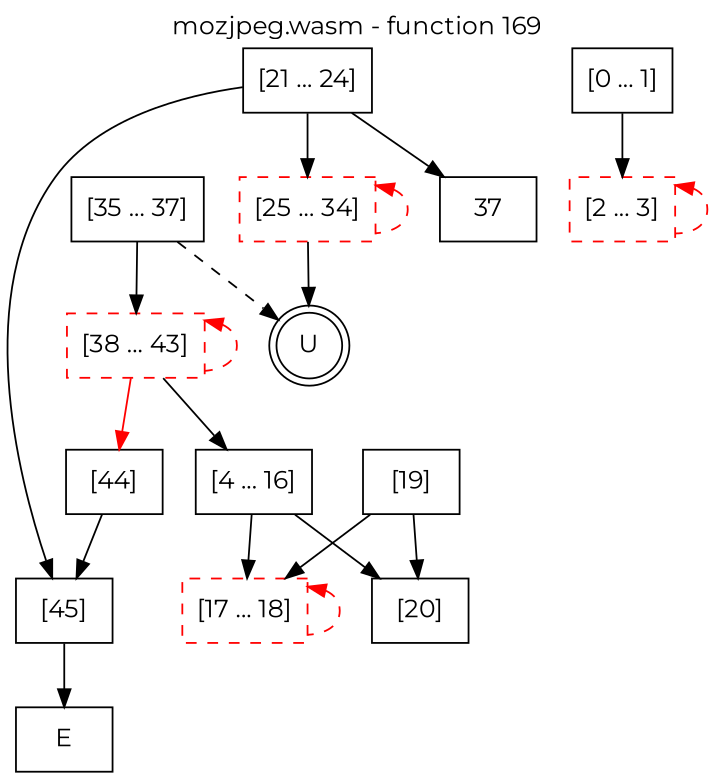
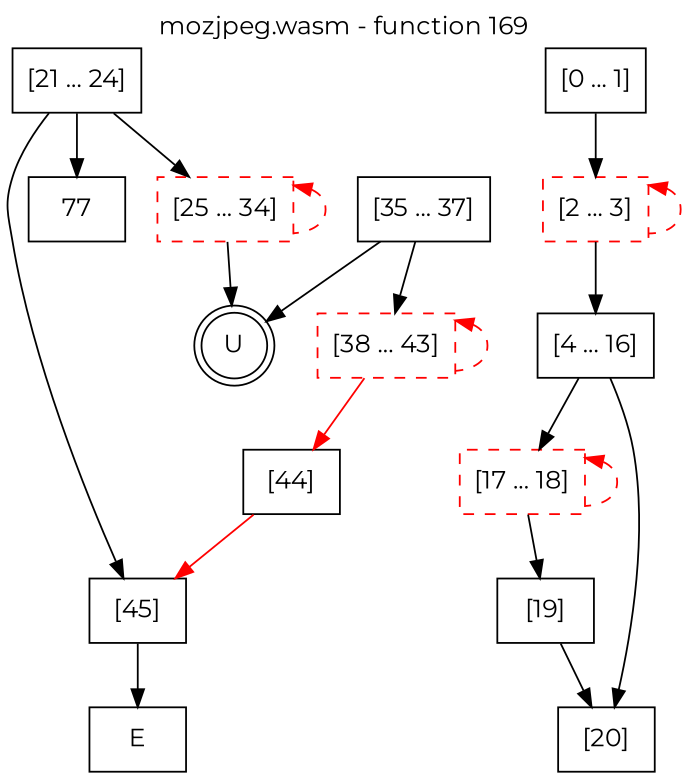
(488, 209) -> (77, 209)
(220, 275) -> (331, 276)
(189, 407) -> (596, 268)
(342, 536) -> (532, 538)
(93, 538) -> (221, 541)
